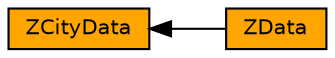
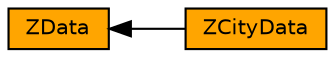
(199, 29) -> (158, 29)
